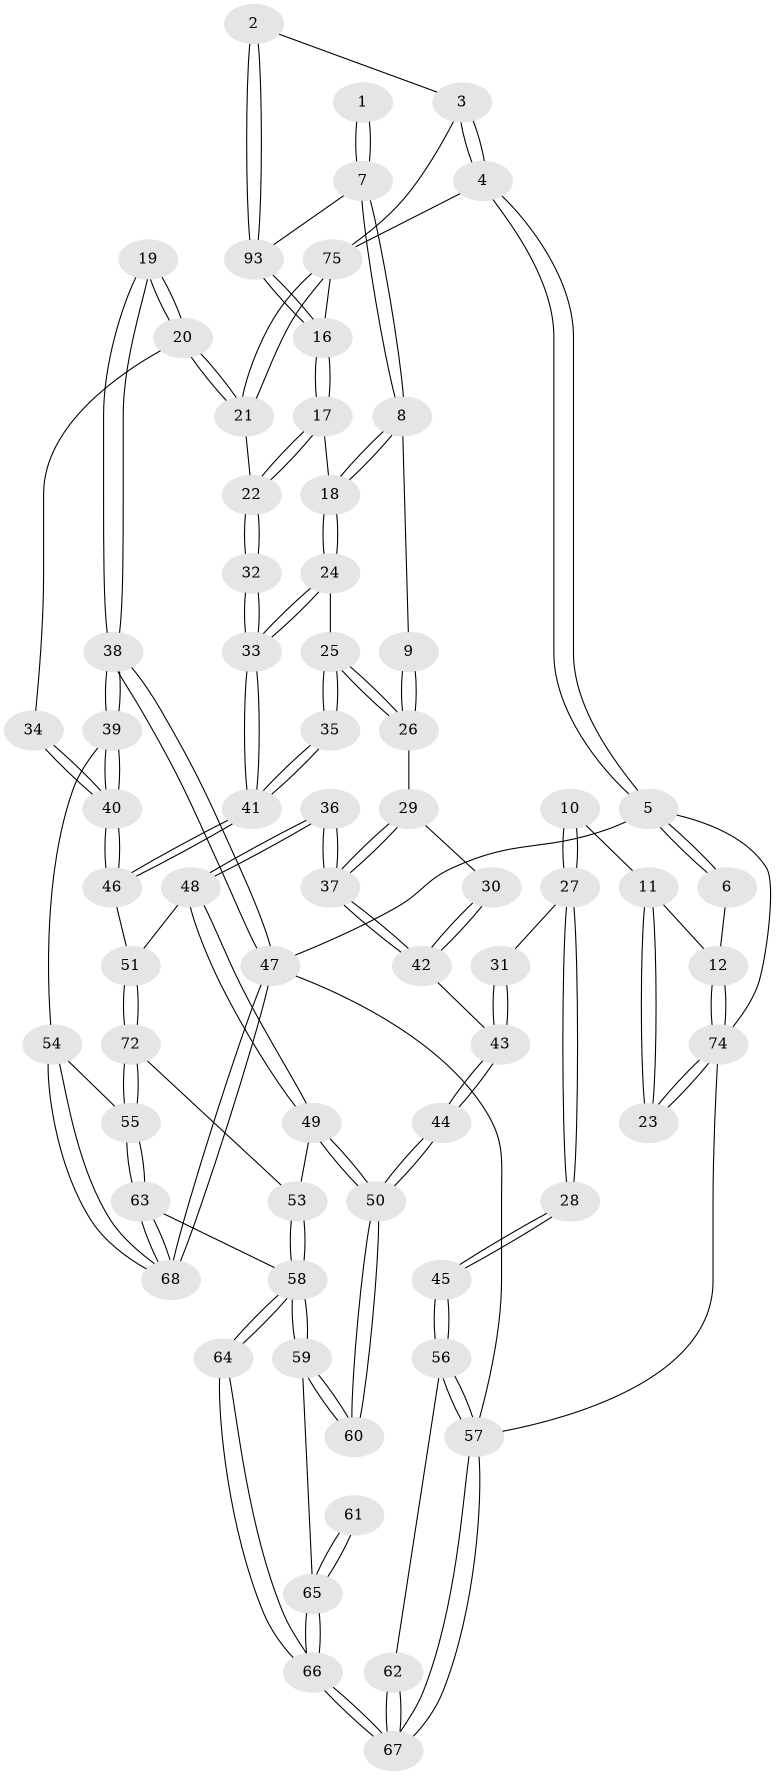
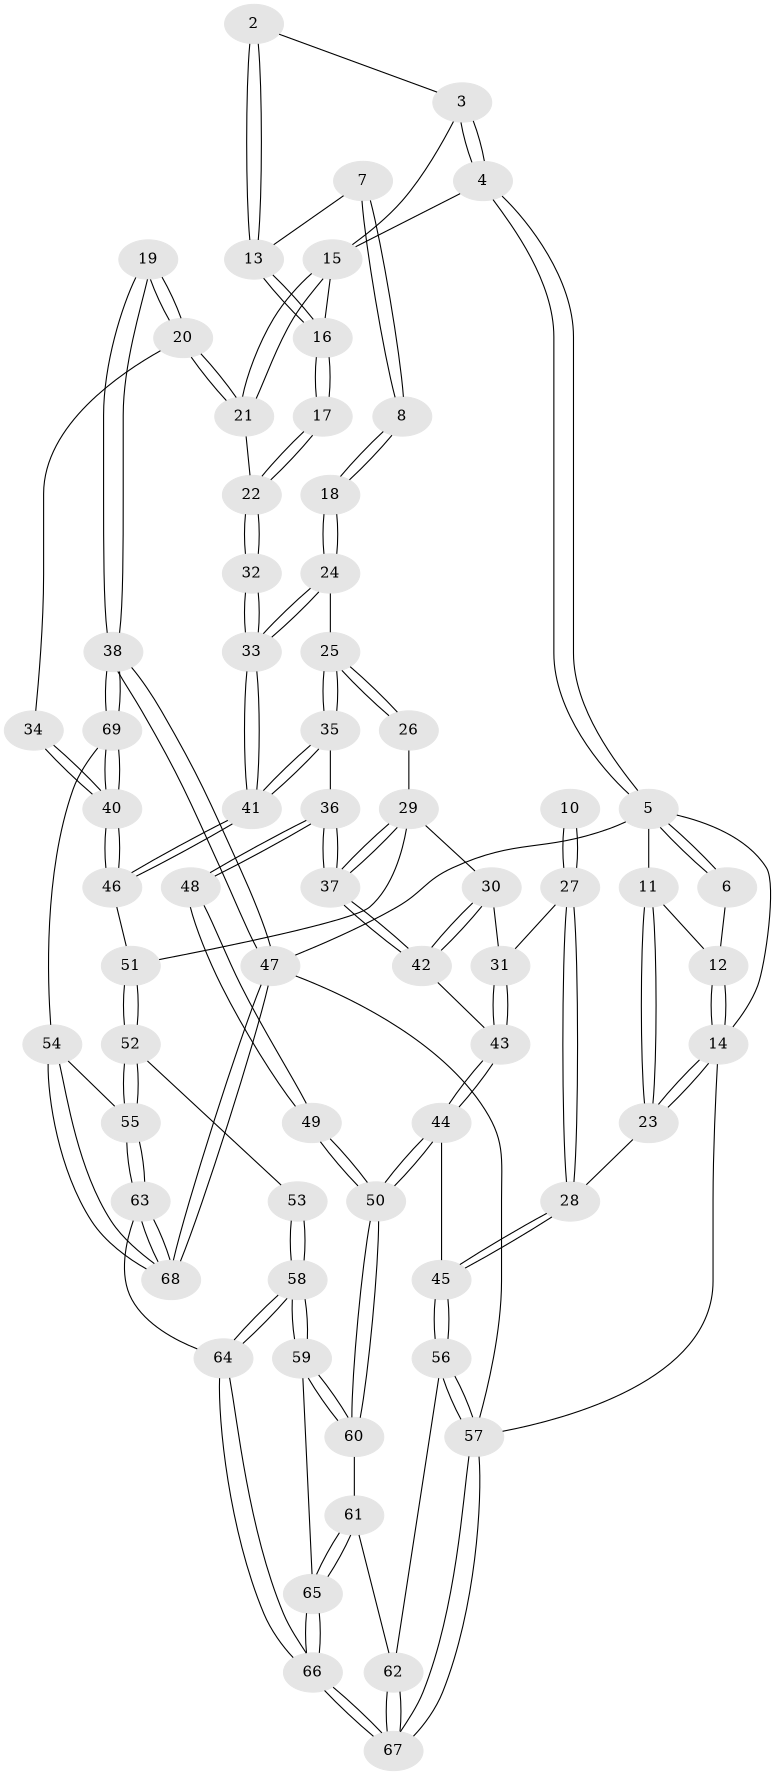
(363, 102) -> none
(254, 259) -> (254, 259)
(333, 259) -> (333, 259)
(327, 456) -> none
(409, 652) -> none
(112, 730) -> (112, 730)
none -> (330, 770)
(609, 848) -> (649, 848)
(161, 927) -> (309, 928)
none -> (496, 927)
(131, 1044) -> (131, 1044)
(718, 1044) -> (718, 1044)
(305, 1162) -> none
none -> (610, 1162)
none -> (442, 1201)
(219, 1241) -> (133, 1301)
none -> (354, 1476)
none -> (374, 1594)
